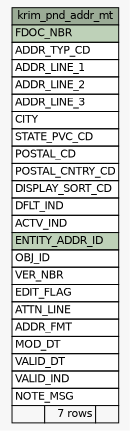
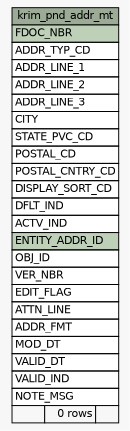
(75, 414) -> (75, 414)
